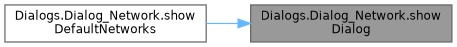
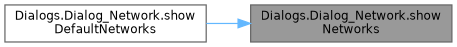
(351, 23) -> (351, 23)
